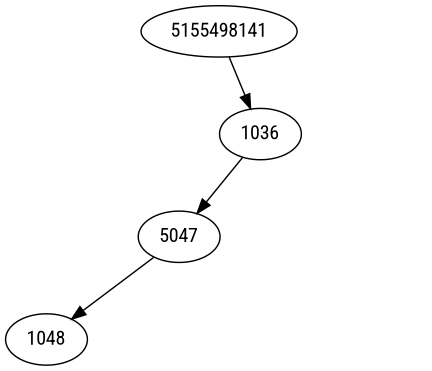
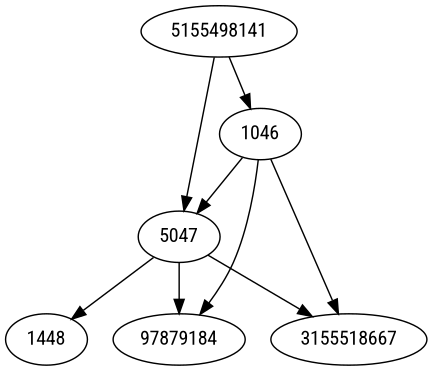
none -> (201, 127)
(260, 134) -> (260, 134)
(47, 339) -> (47, 339)
none -> (179, 339)
none -> (349, 339)
